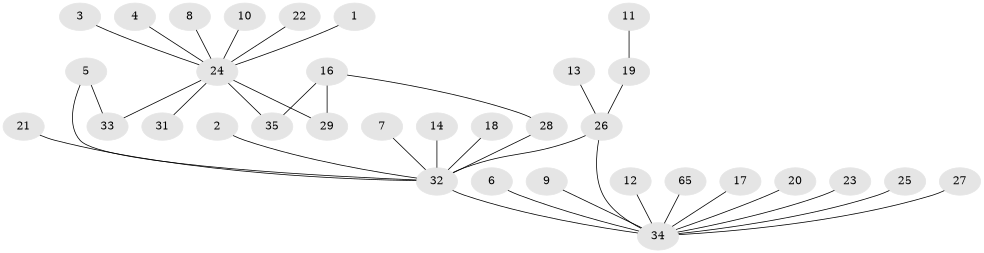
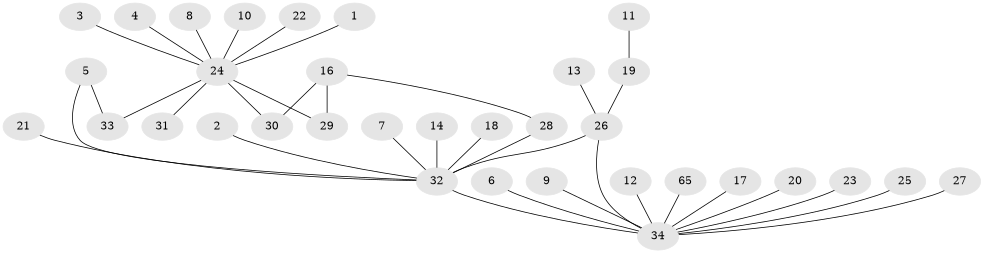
(272, 127) -> (272, 127)
